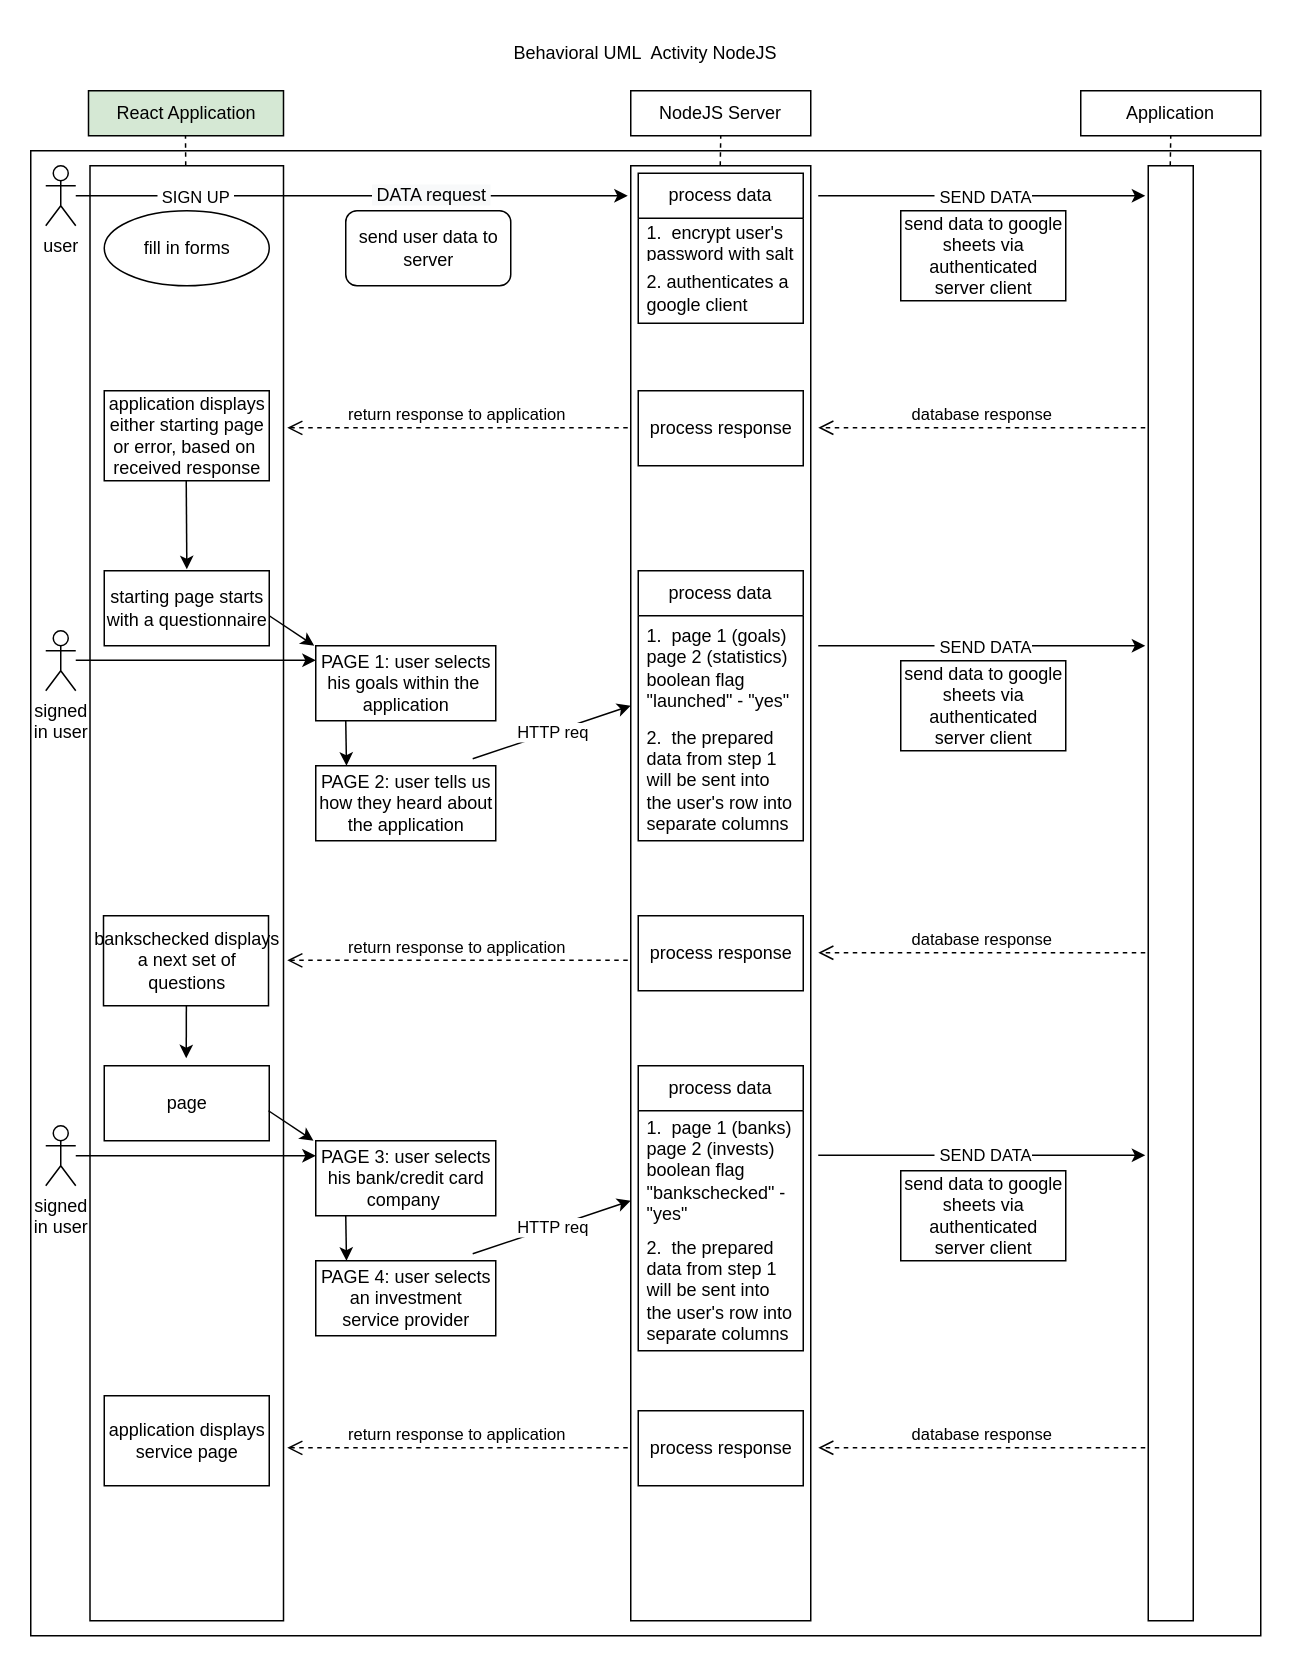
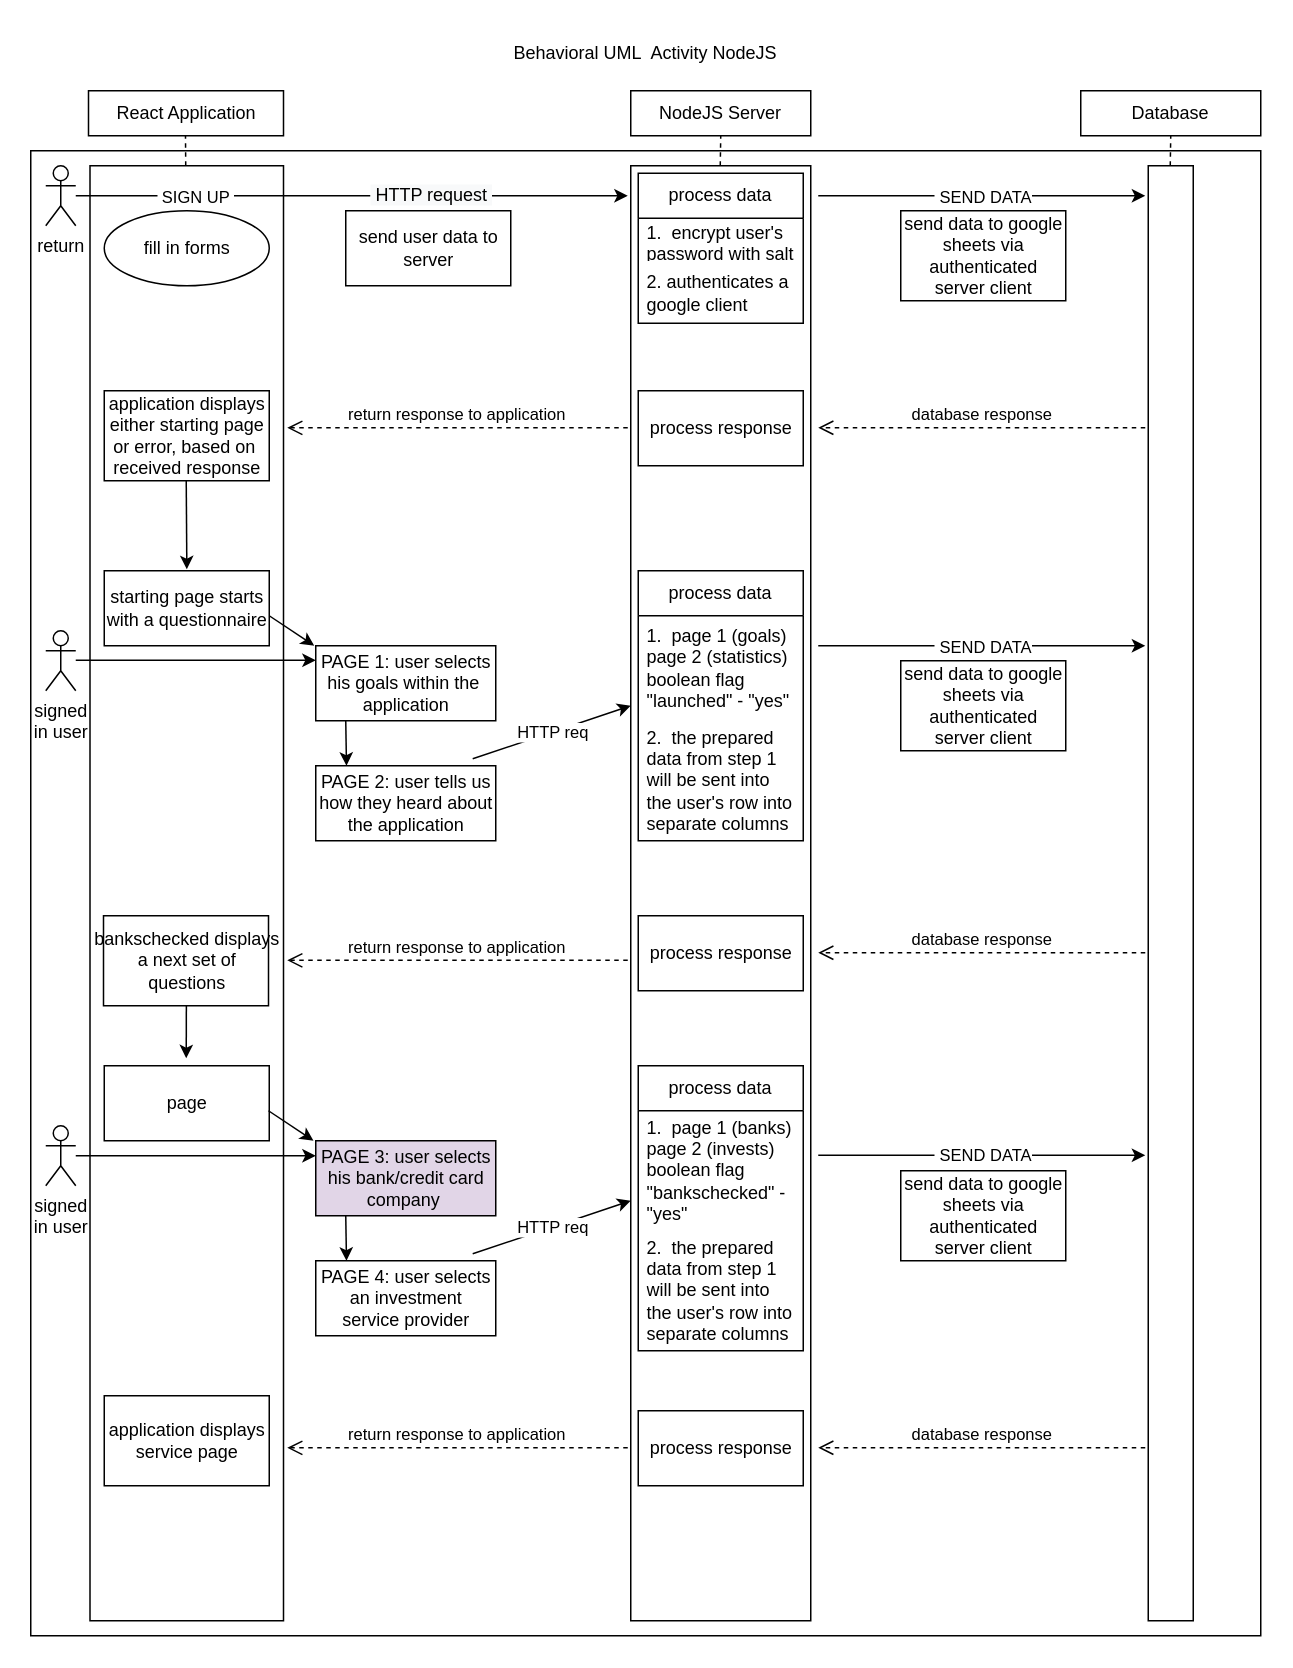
(186, 113) -> (186, 113)
(1171, 113) -> (1171, 113)
(432, 196) -> (432, 196)
(62, 247) -> (62, 247)
(428, 248) -> (428, 248)
(406, 1178) -> (406, 1178)
